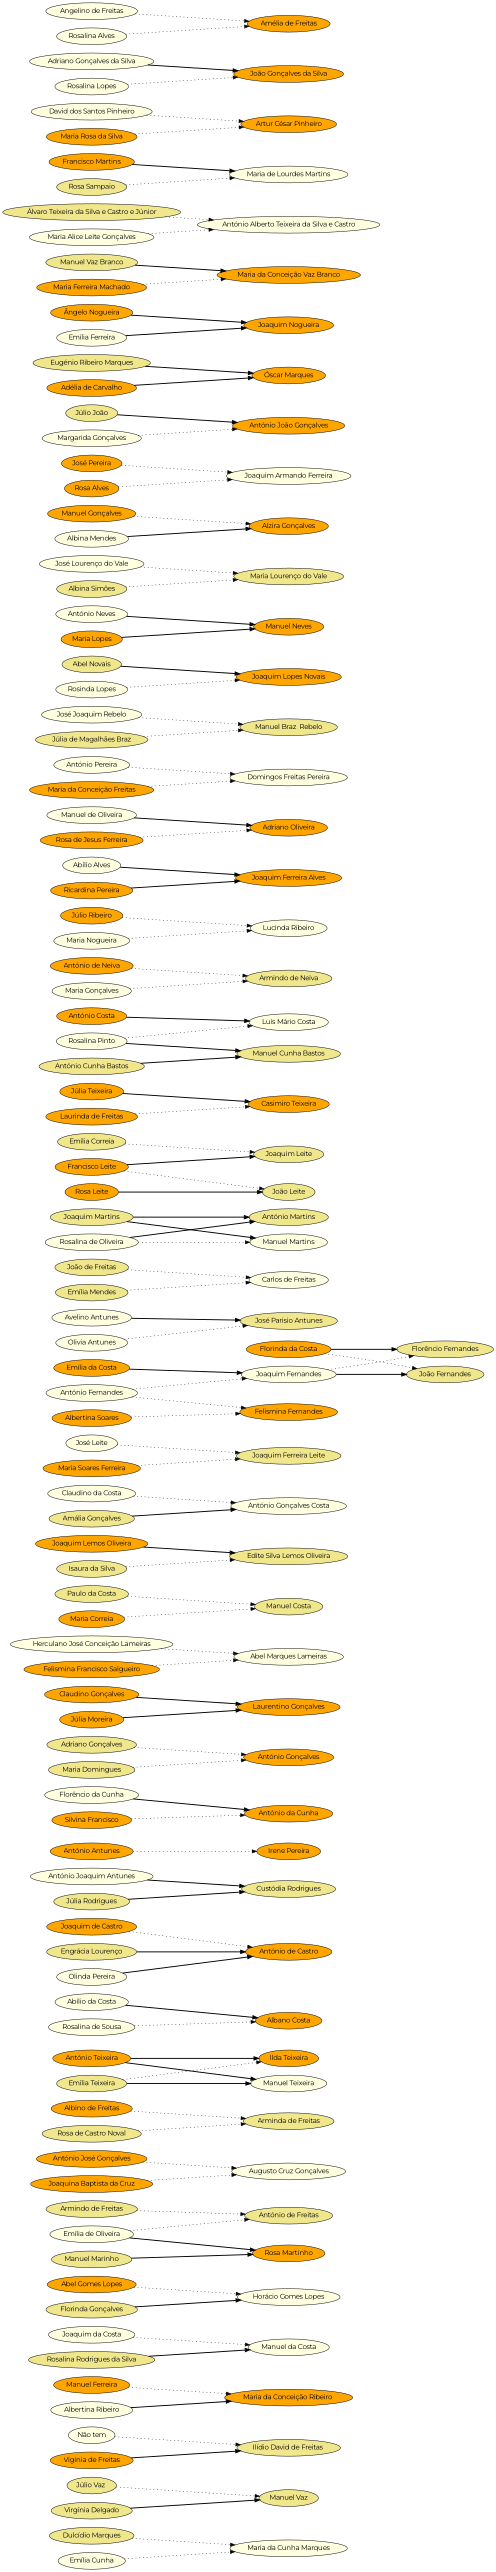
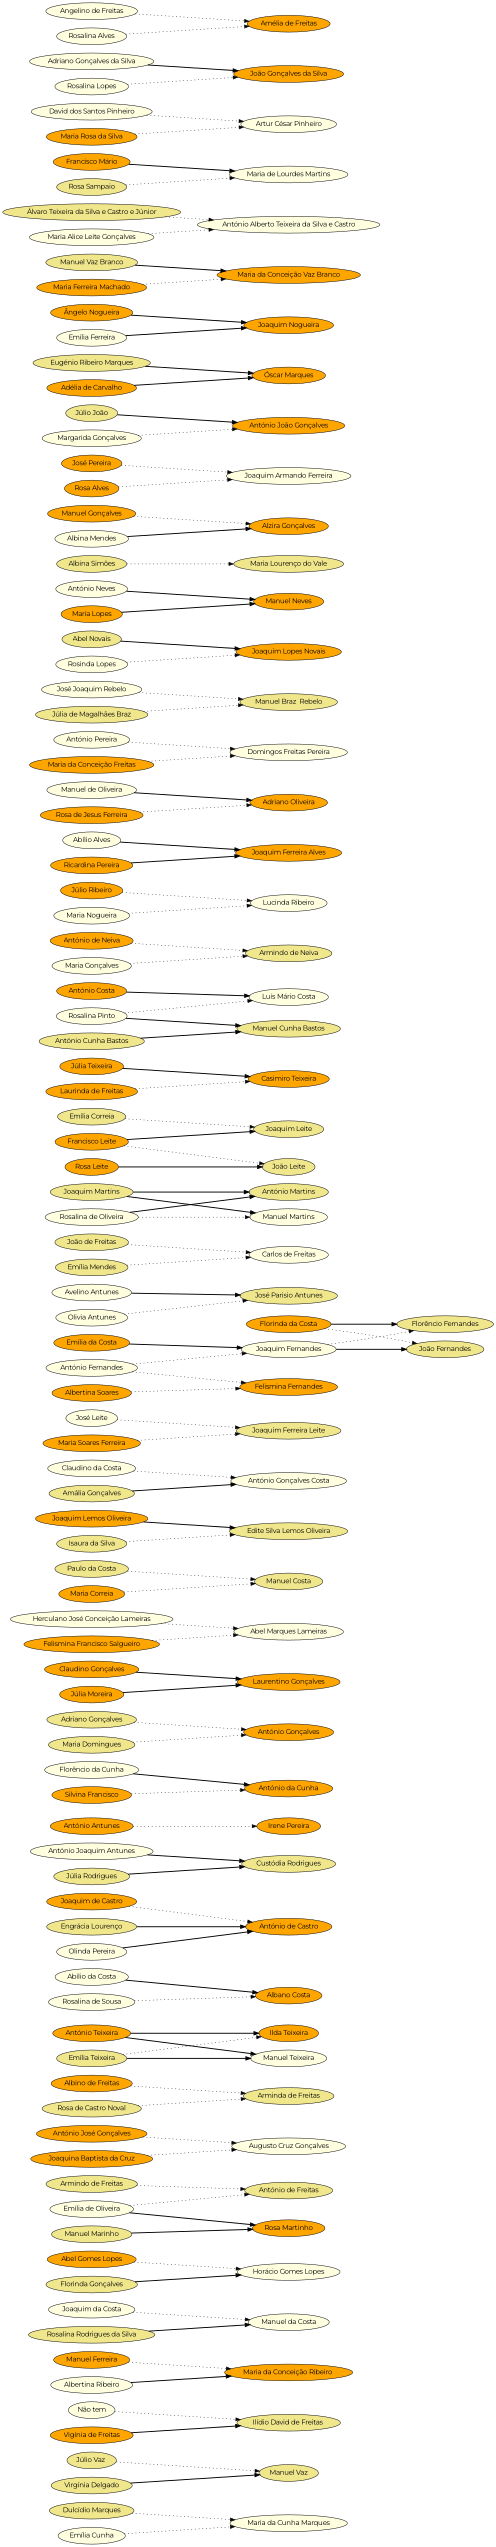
(289, 124) -> (289, 124)
(92, 162) -> (92, 162)
(92, 564) -> none
